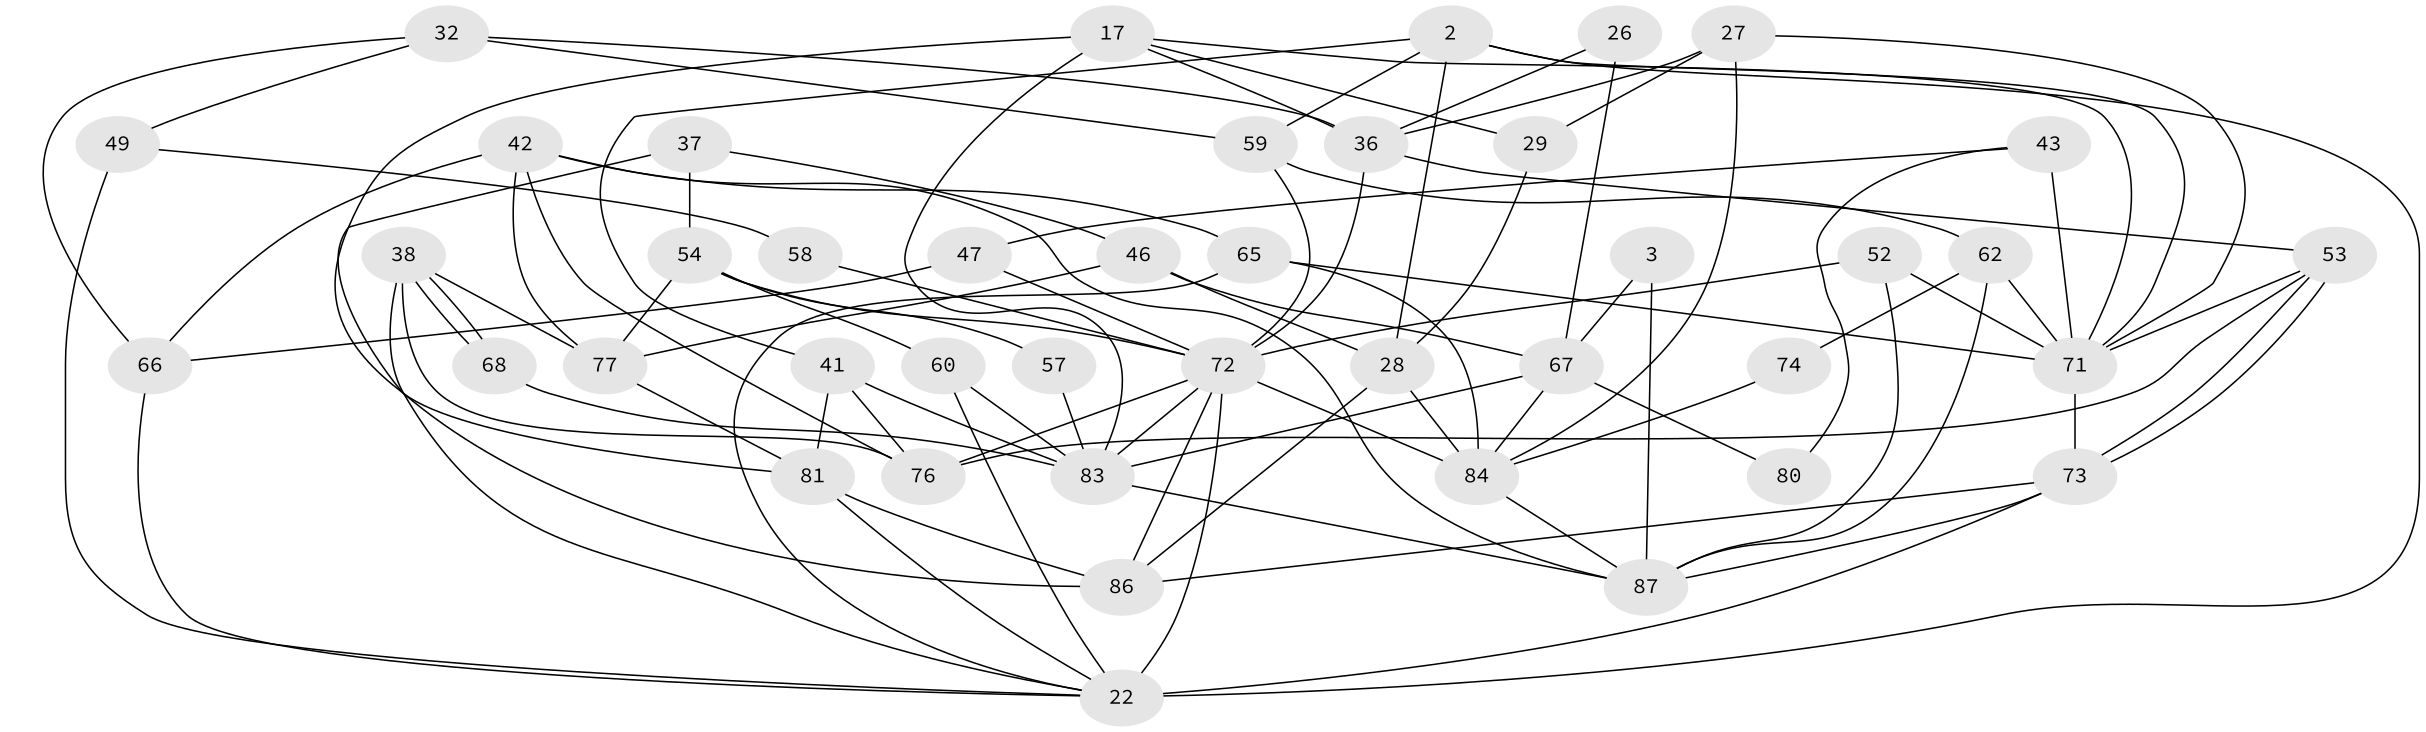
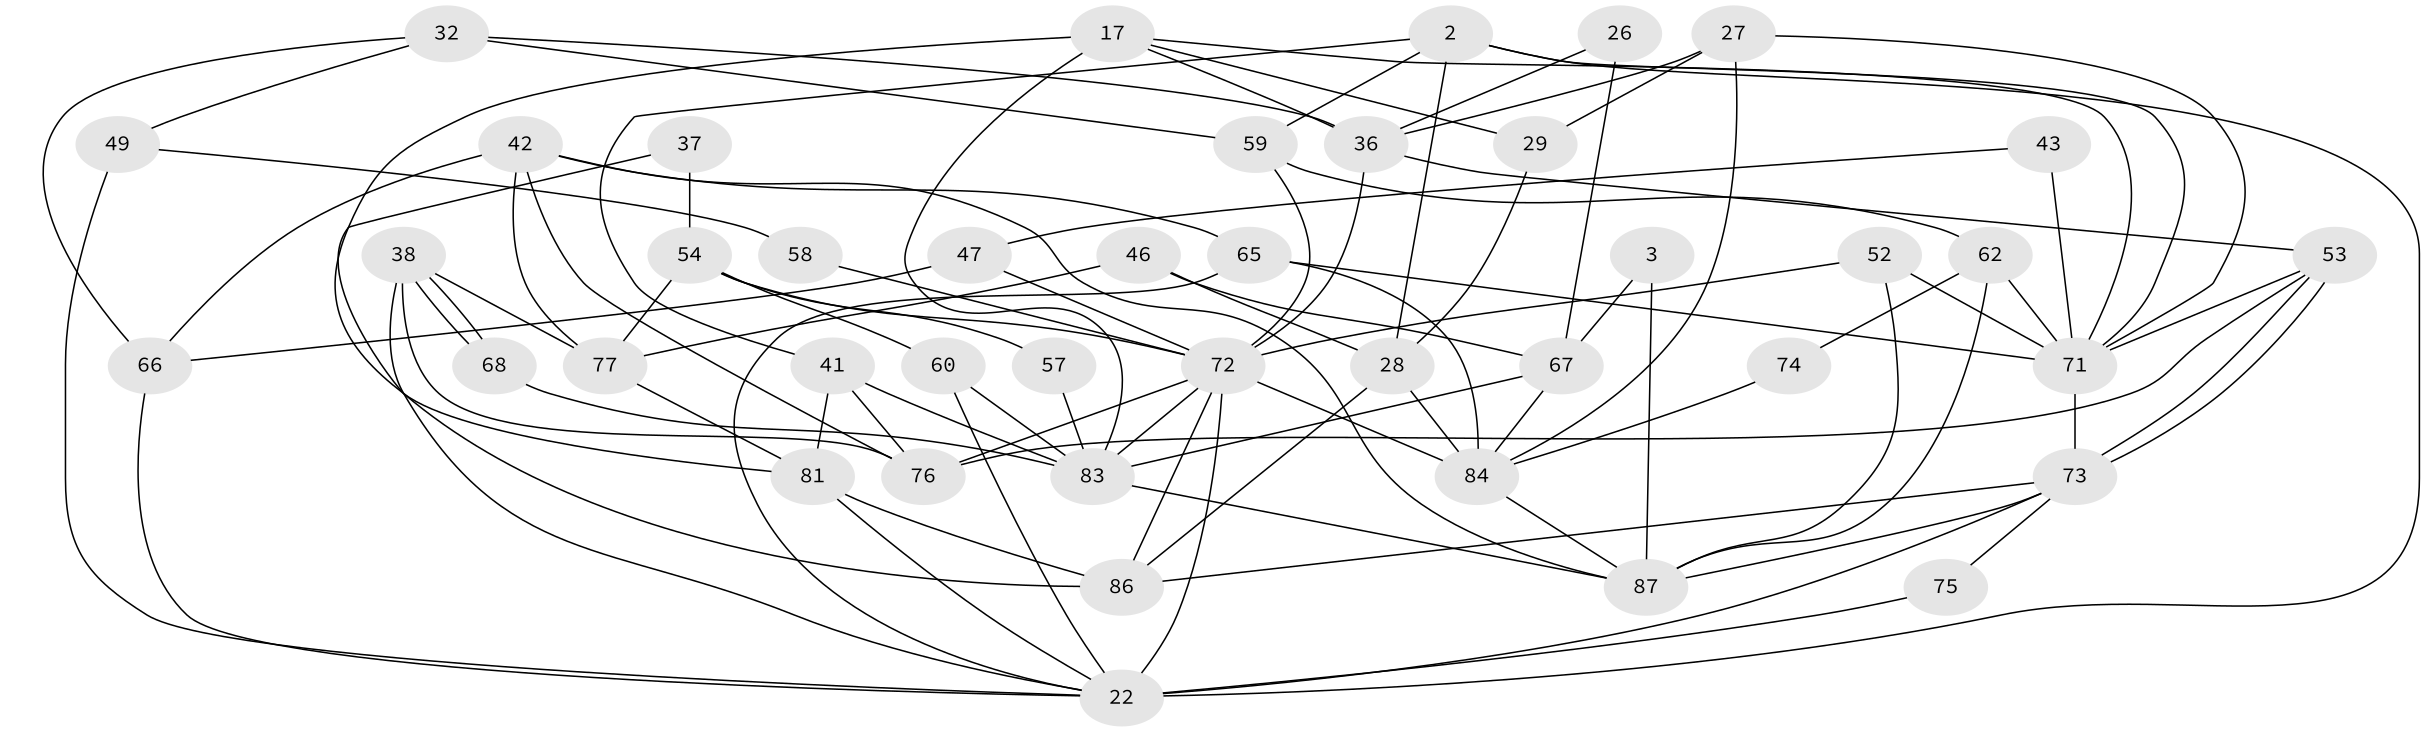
(853, 174) -> none
(1789, 477) -> none
none -> (1946, 587)
